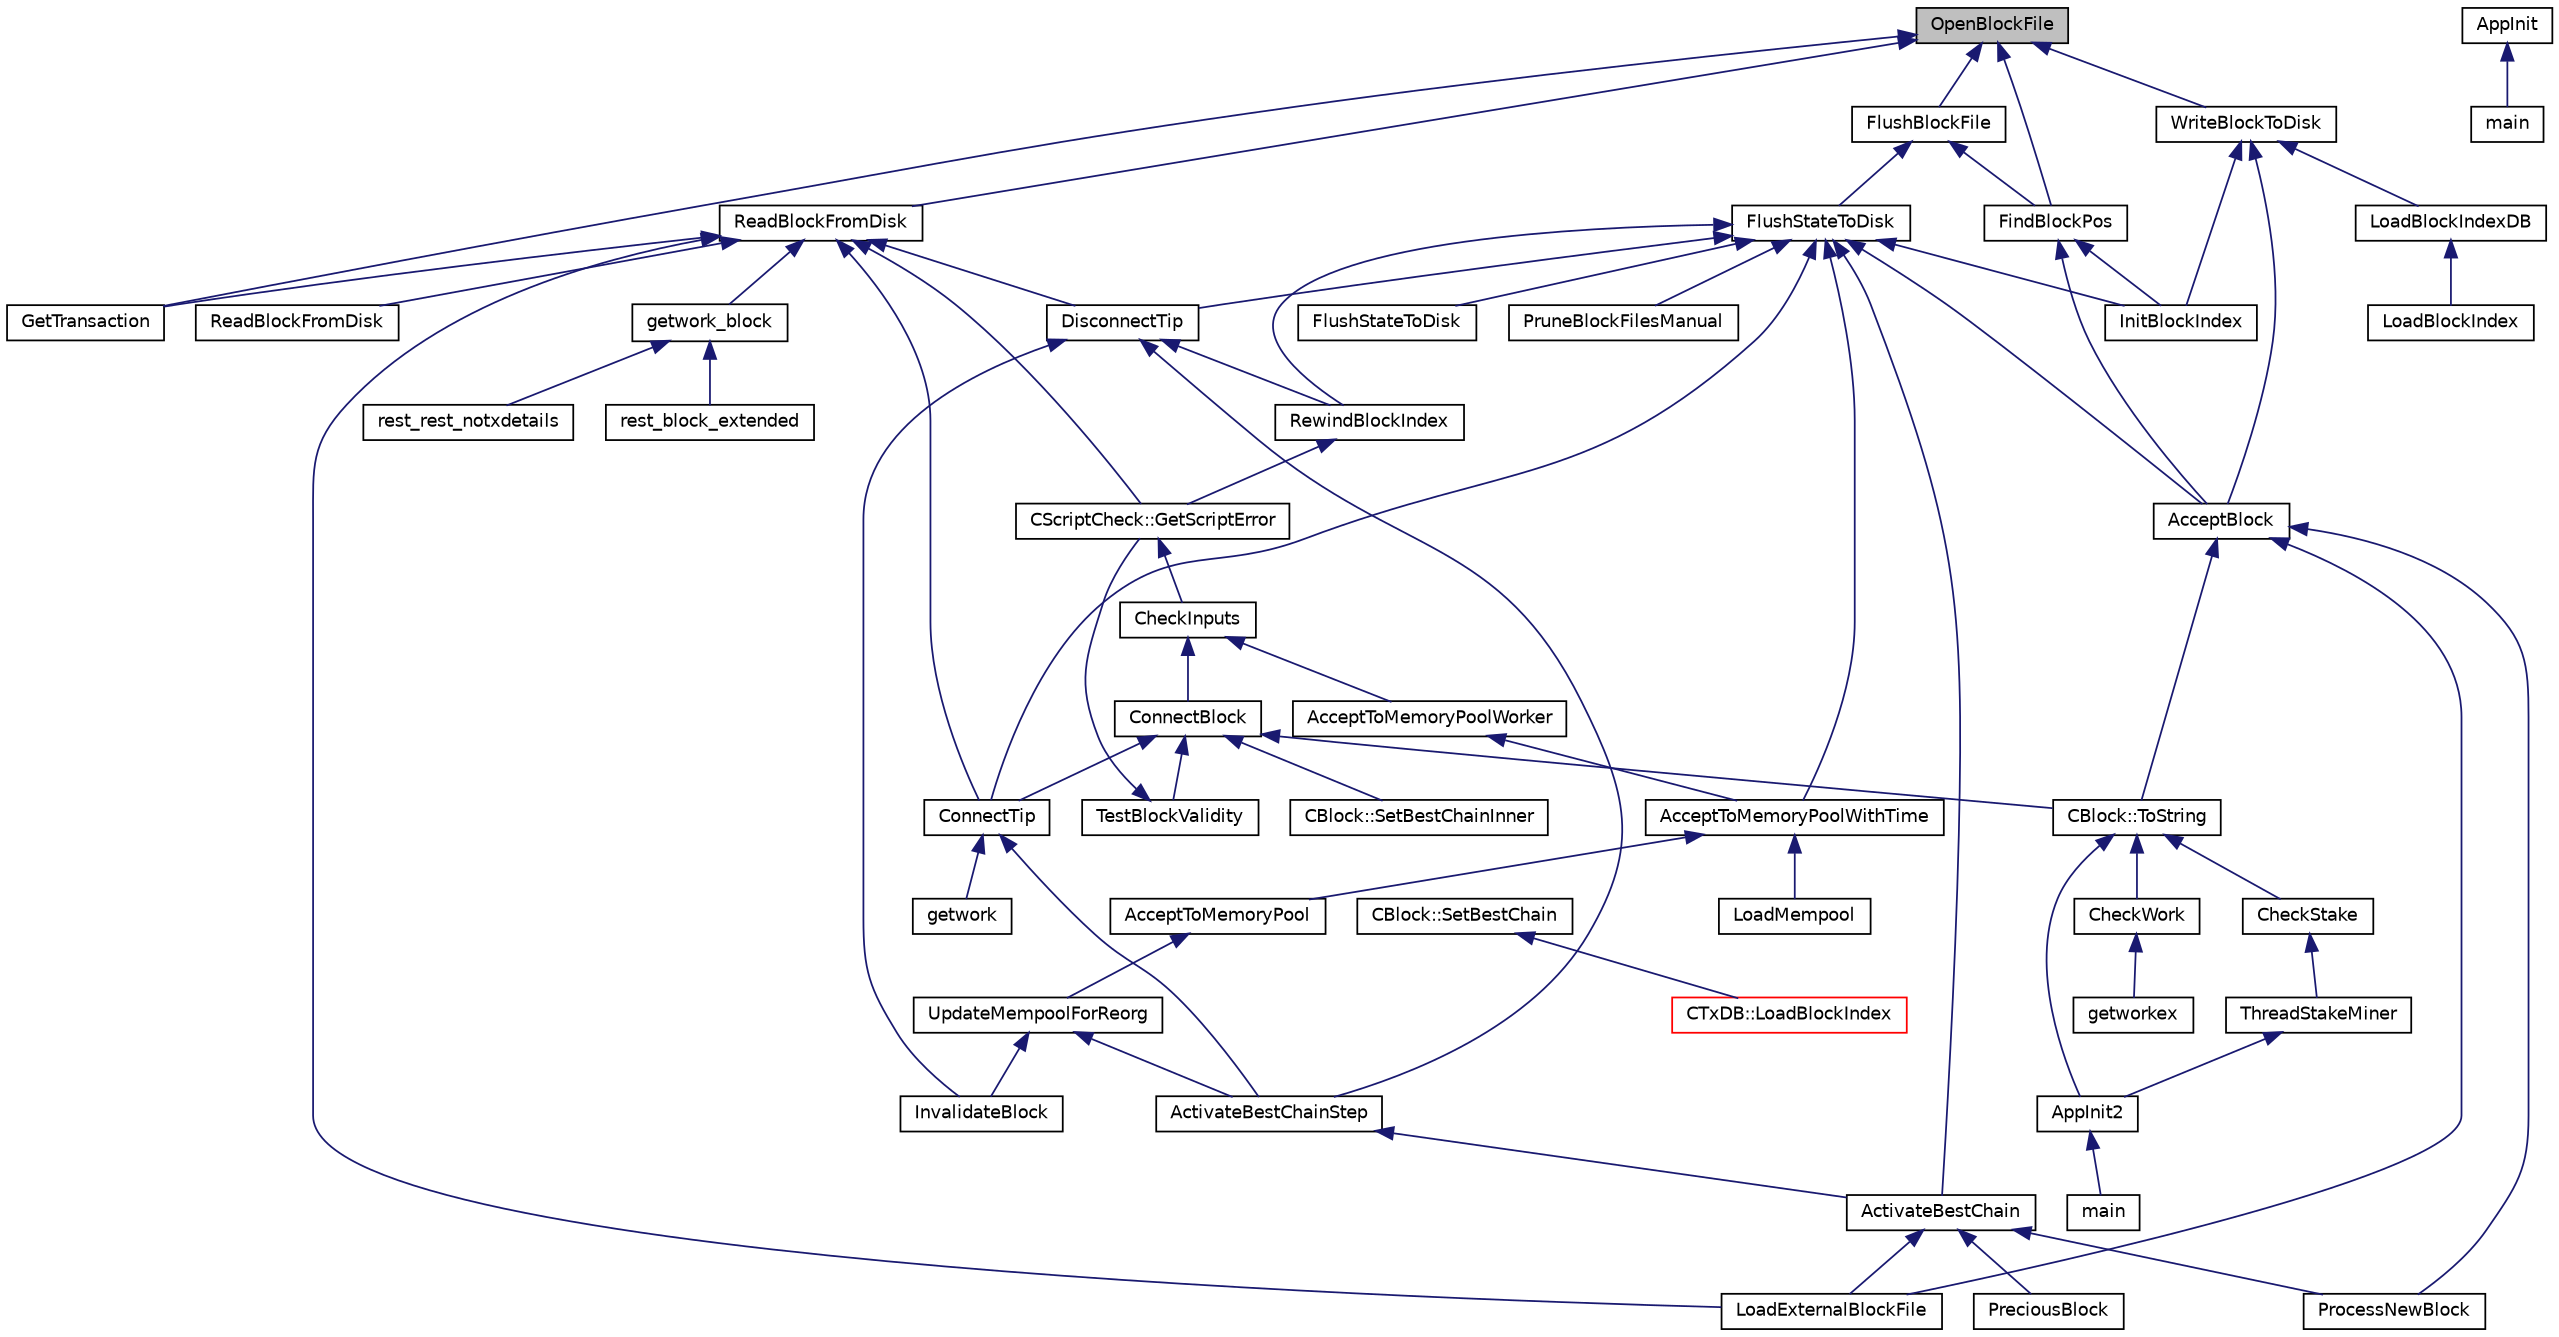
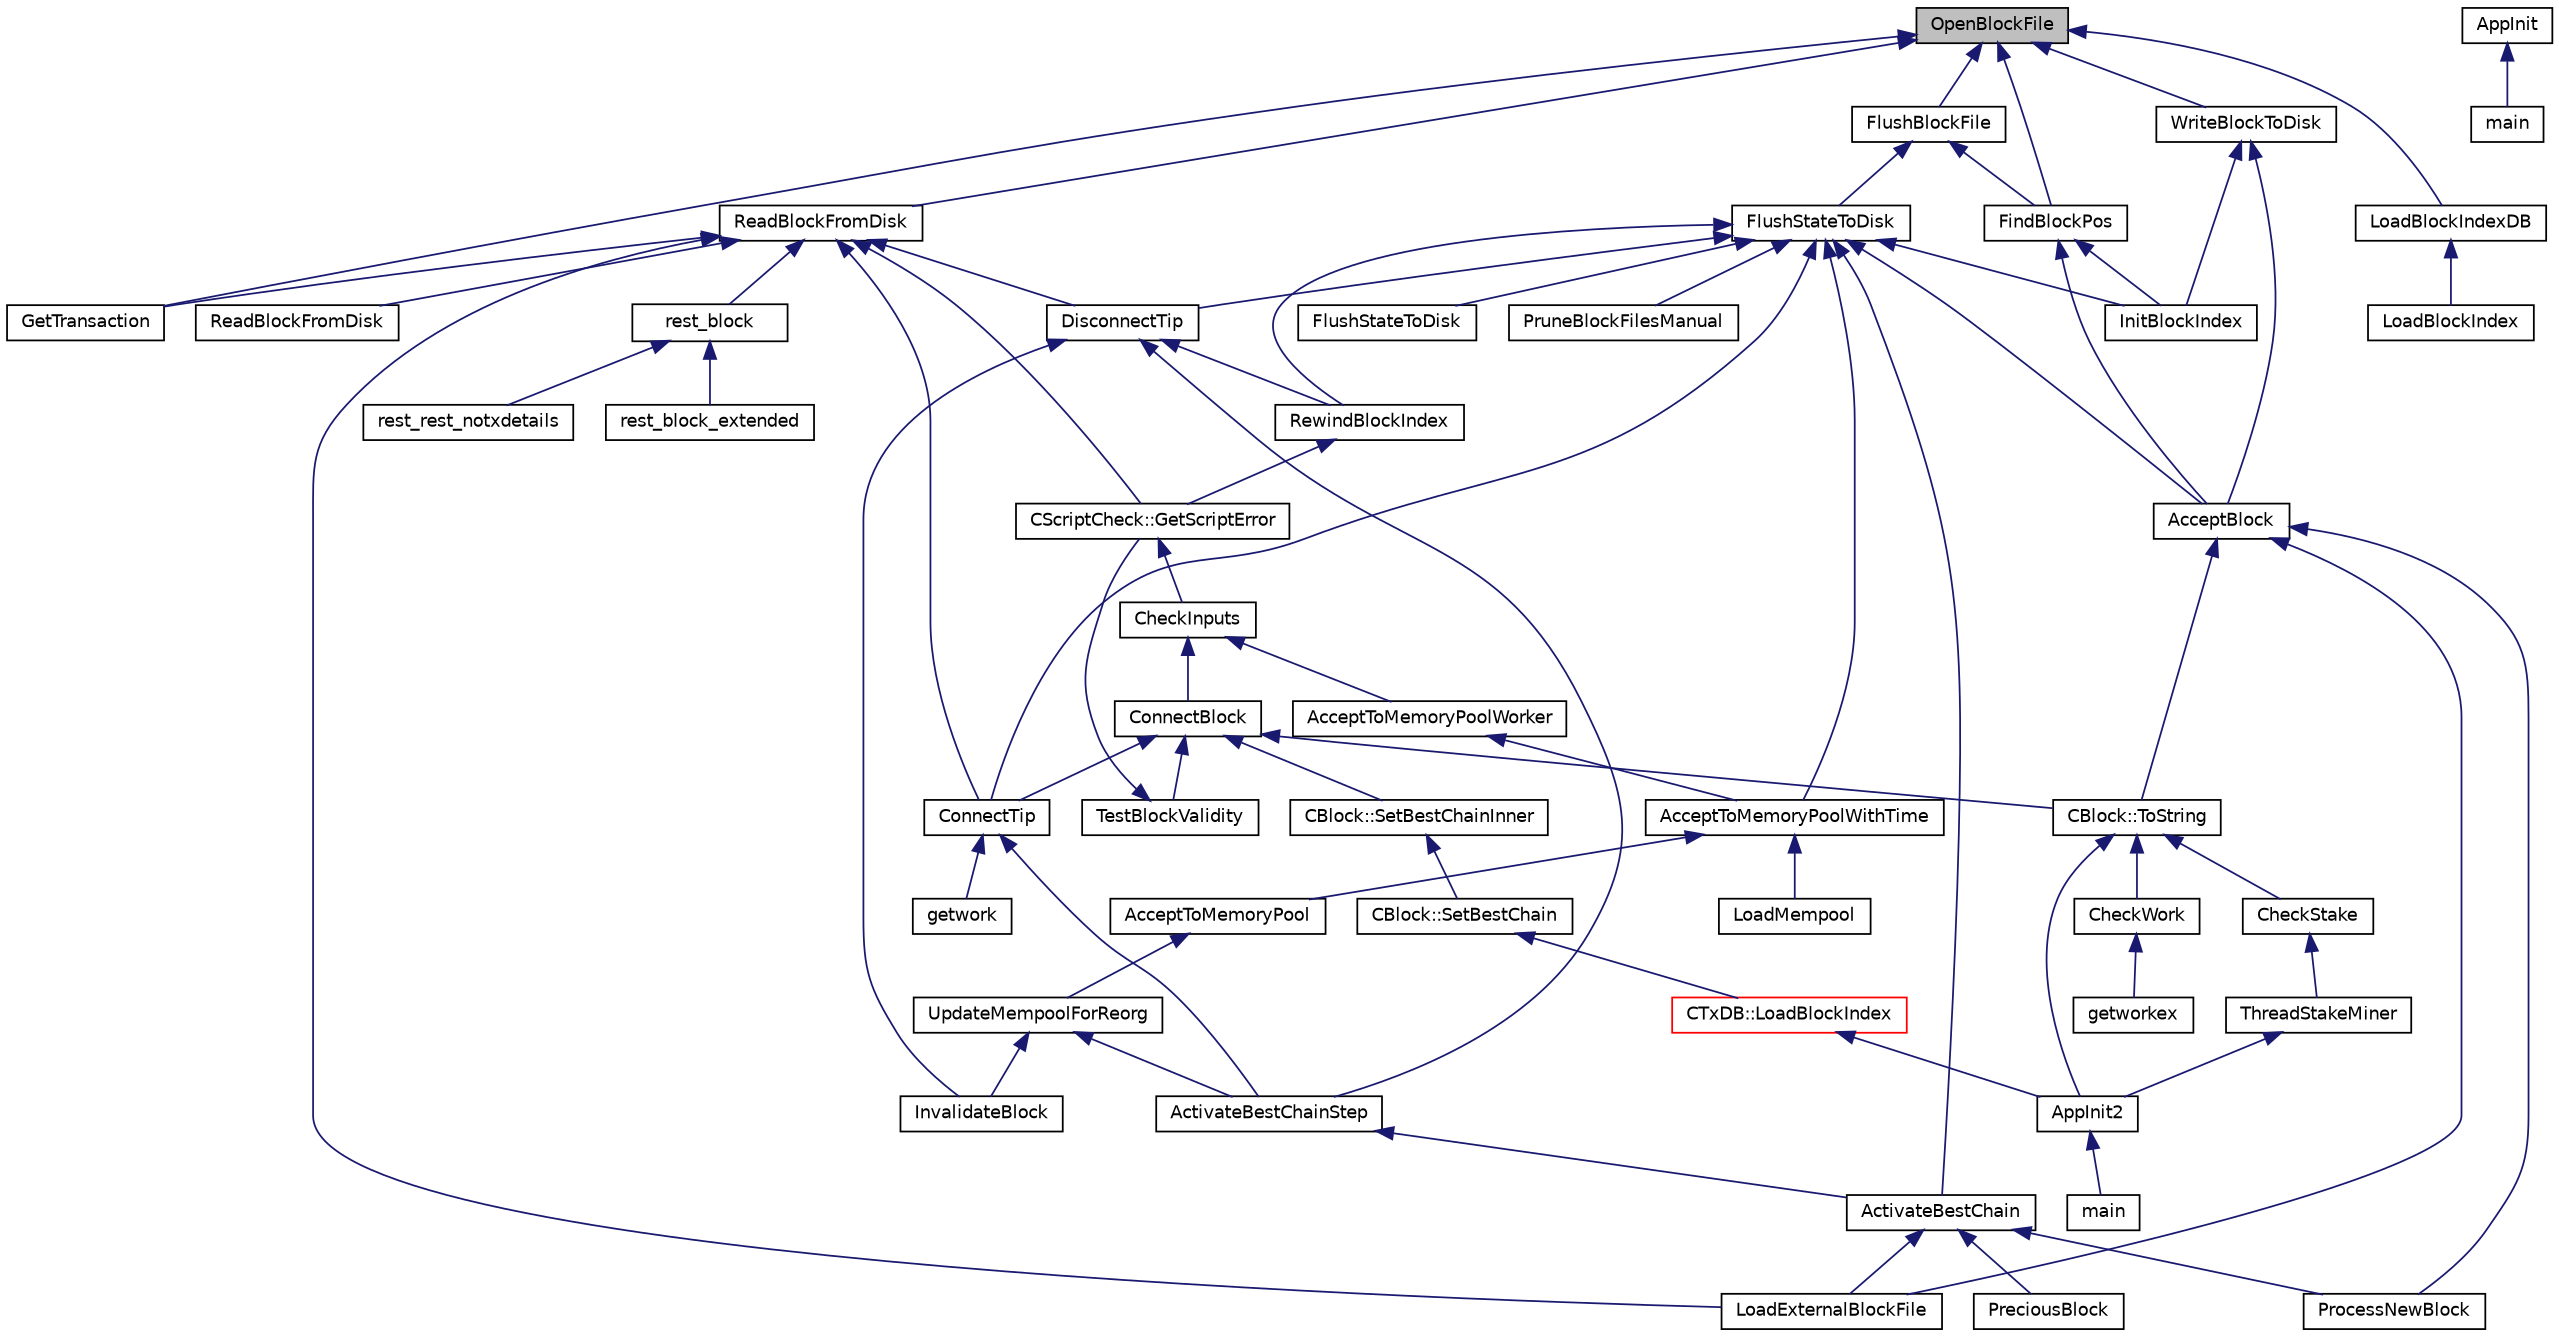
(2357, 178) -> (2288, 76)
(710, 323) -> (710, 323)
none -> (1442, 867)
none -> (1938, 1064)
